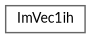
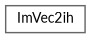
(45, 19) -> (45, 19)
